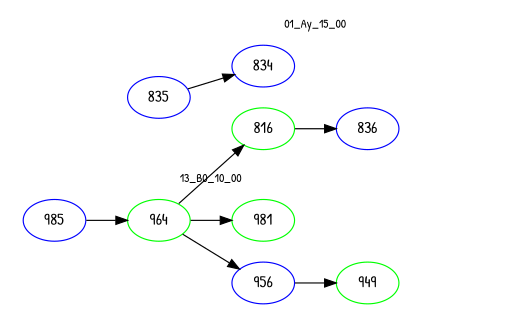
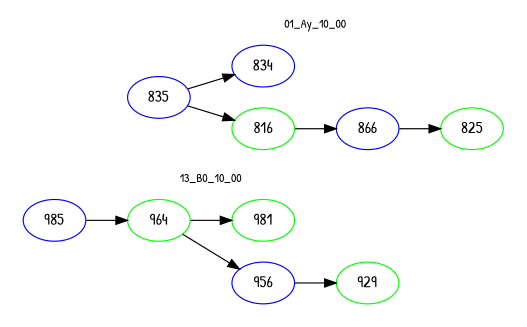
(315, 25) -> (315, 25)
(368, 129) -> (368, 129)
none -> (472, 129)
(207, 178) -> (206, 111)
(368, 283) -> (368, 283)
